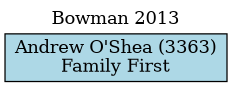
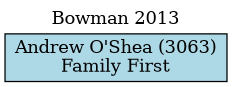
(116, 58) -> (116, 58)
